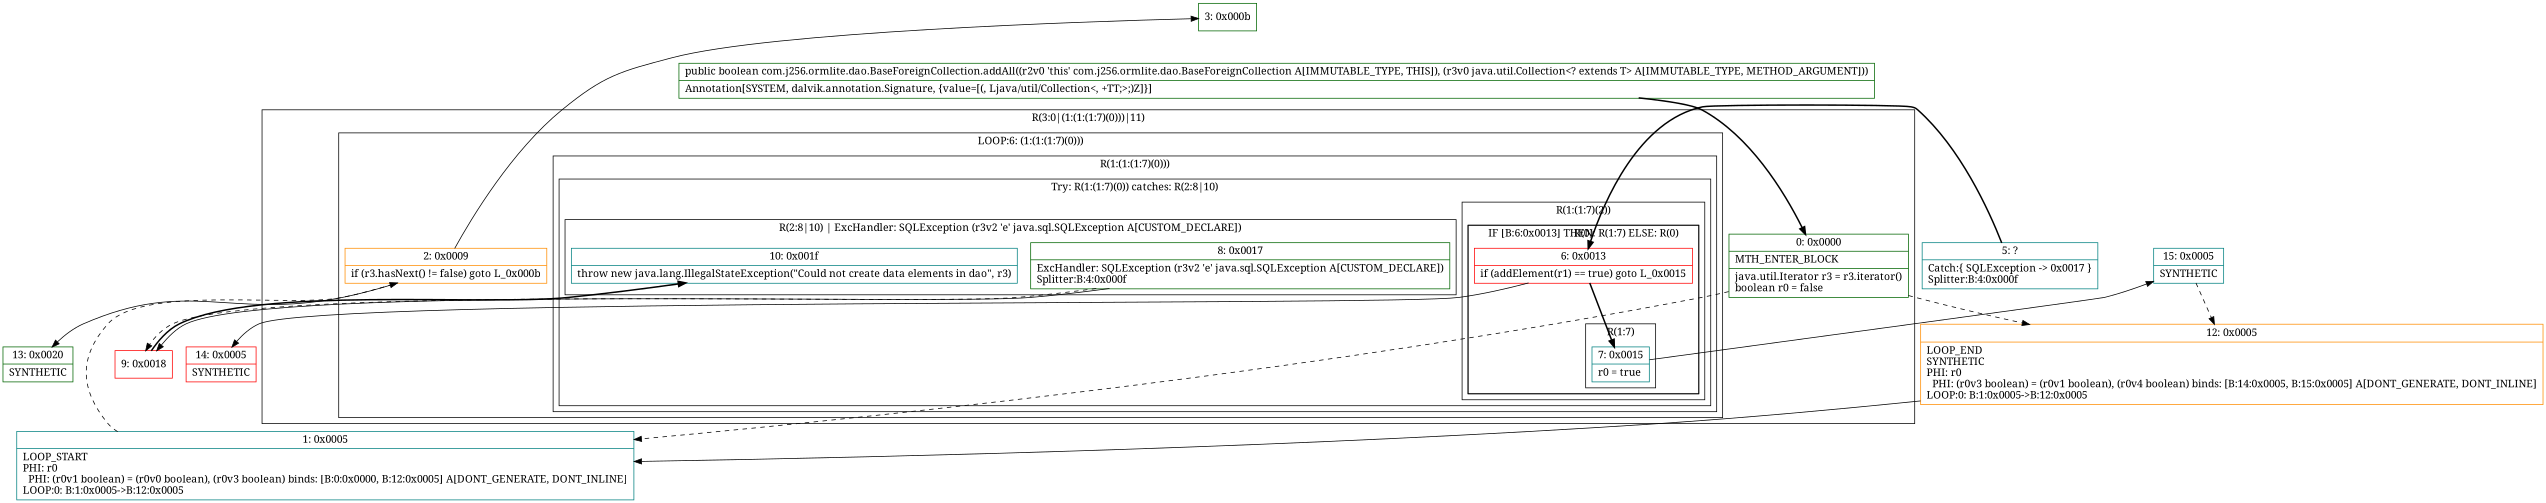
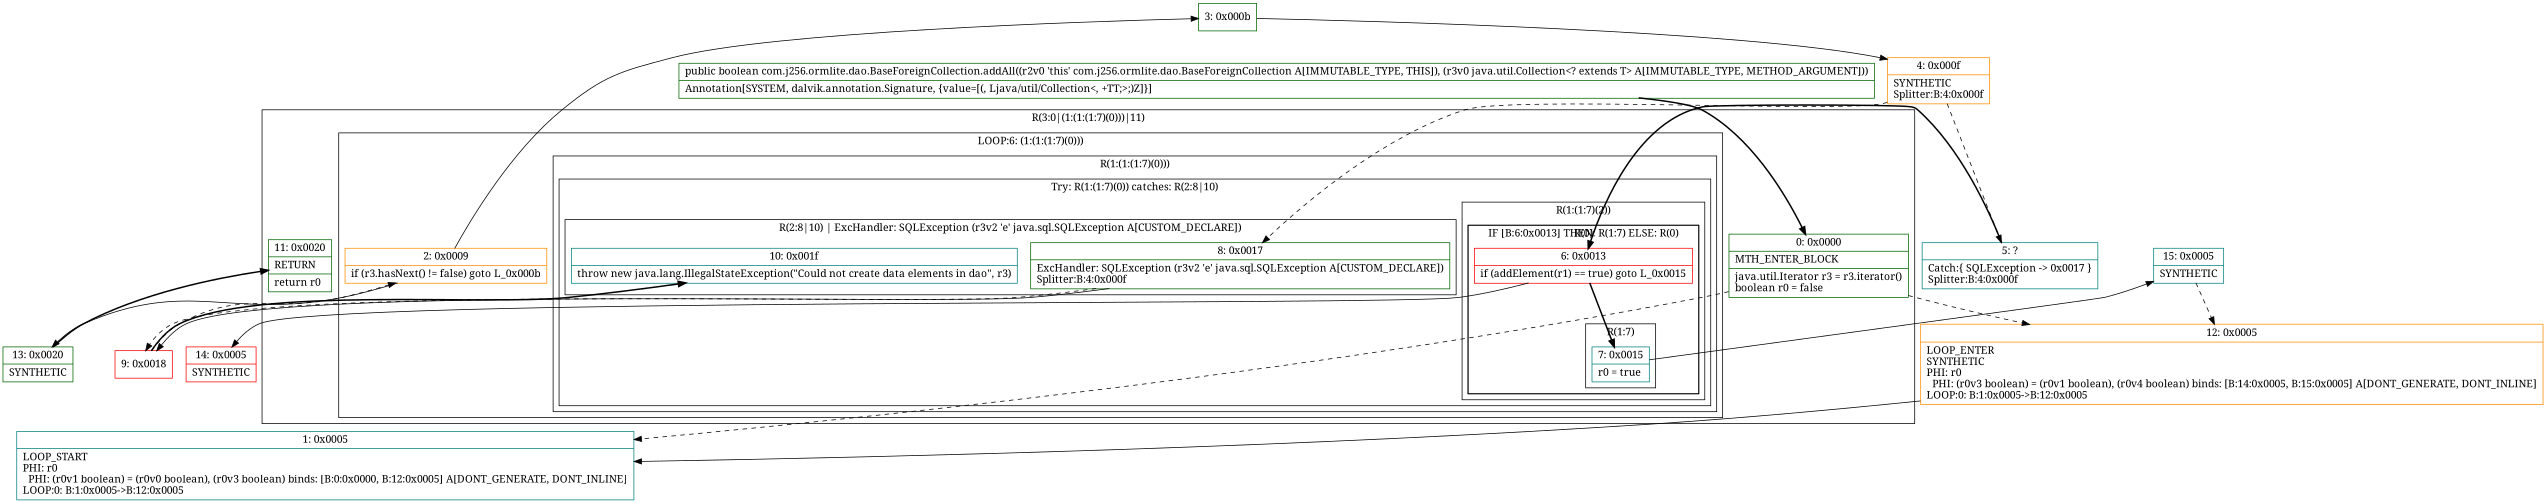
none -> (1939, 81)
none -> (300, 266)
(117, 318) -> (264, 304)
(1955, 351) -> (1960, 351)
